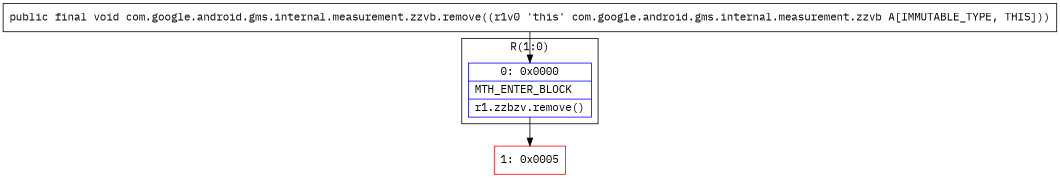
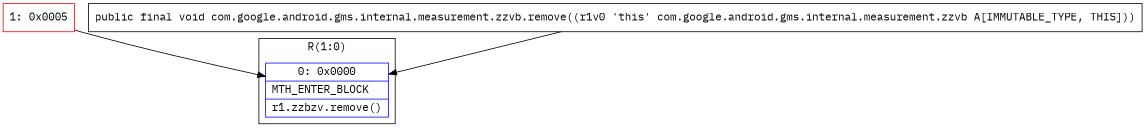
(530, 129) -> (166, 54)
